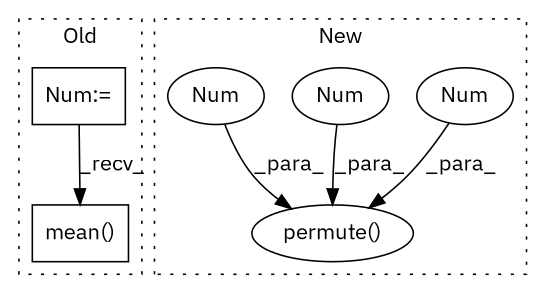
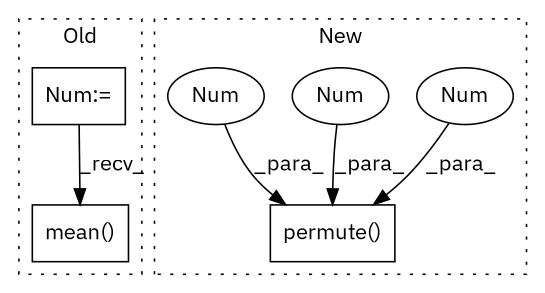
(333, 233) -> (333, 233)
